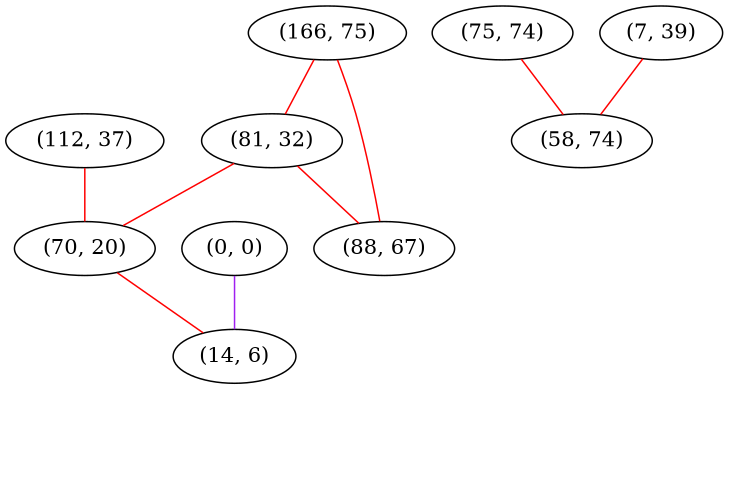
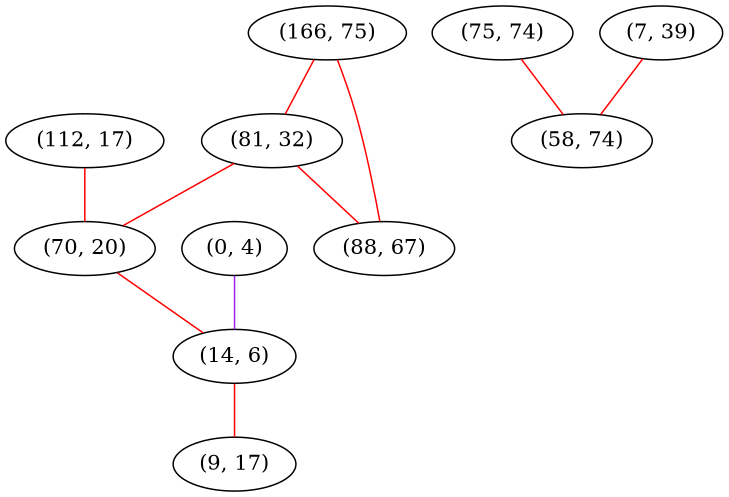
(85, 141) -> (85, 141)
(235, 249) -> (235, 249)
none -> (235, 464)
